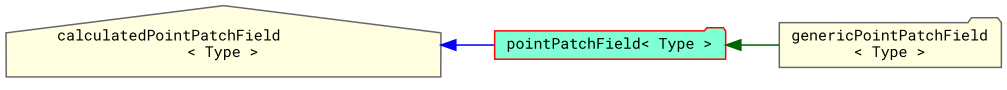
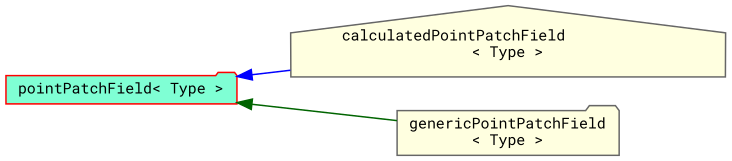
(475, 45) -> (271, 72)
